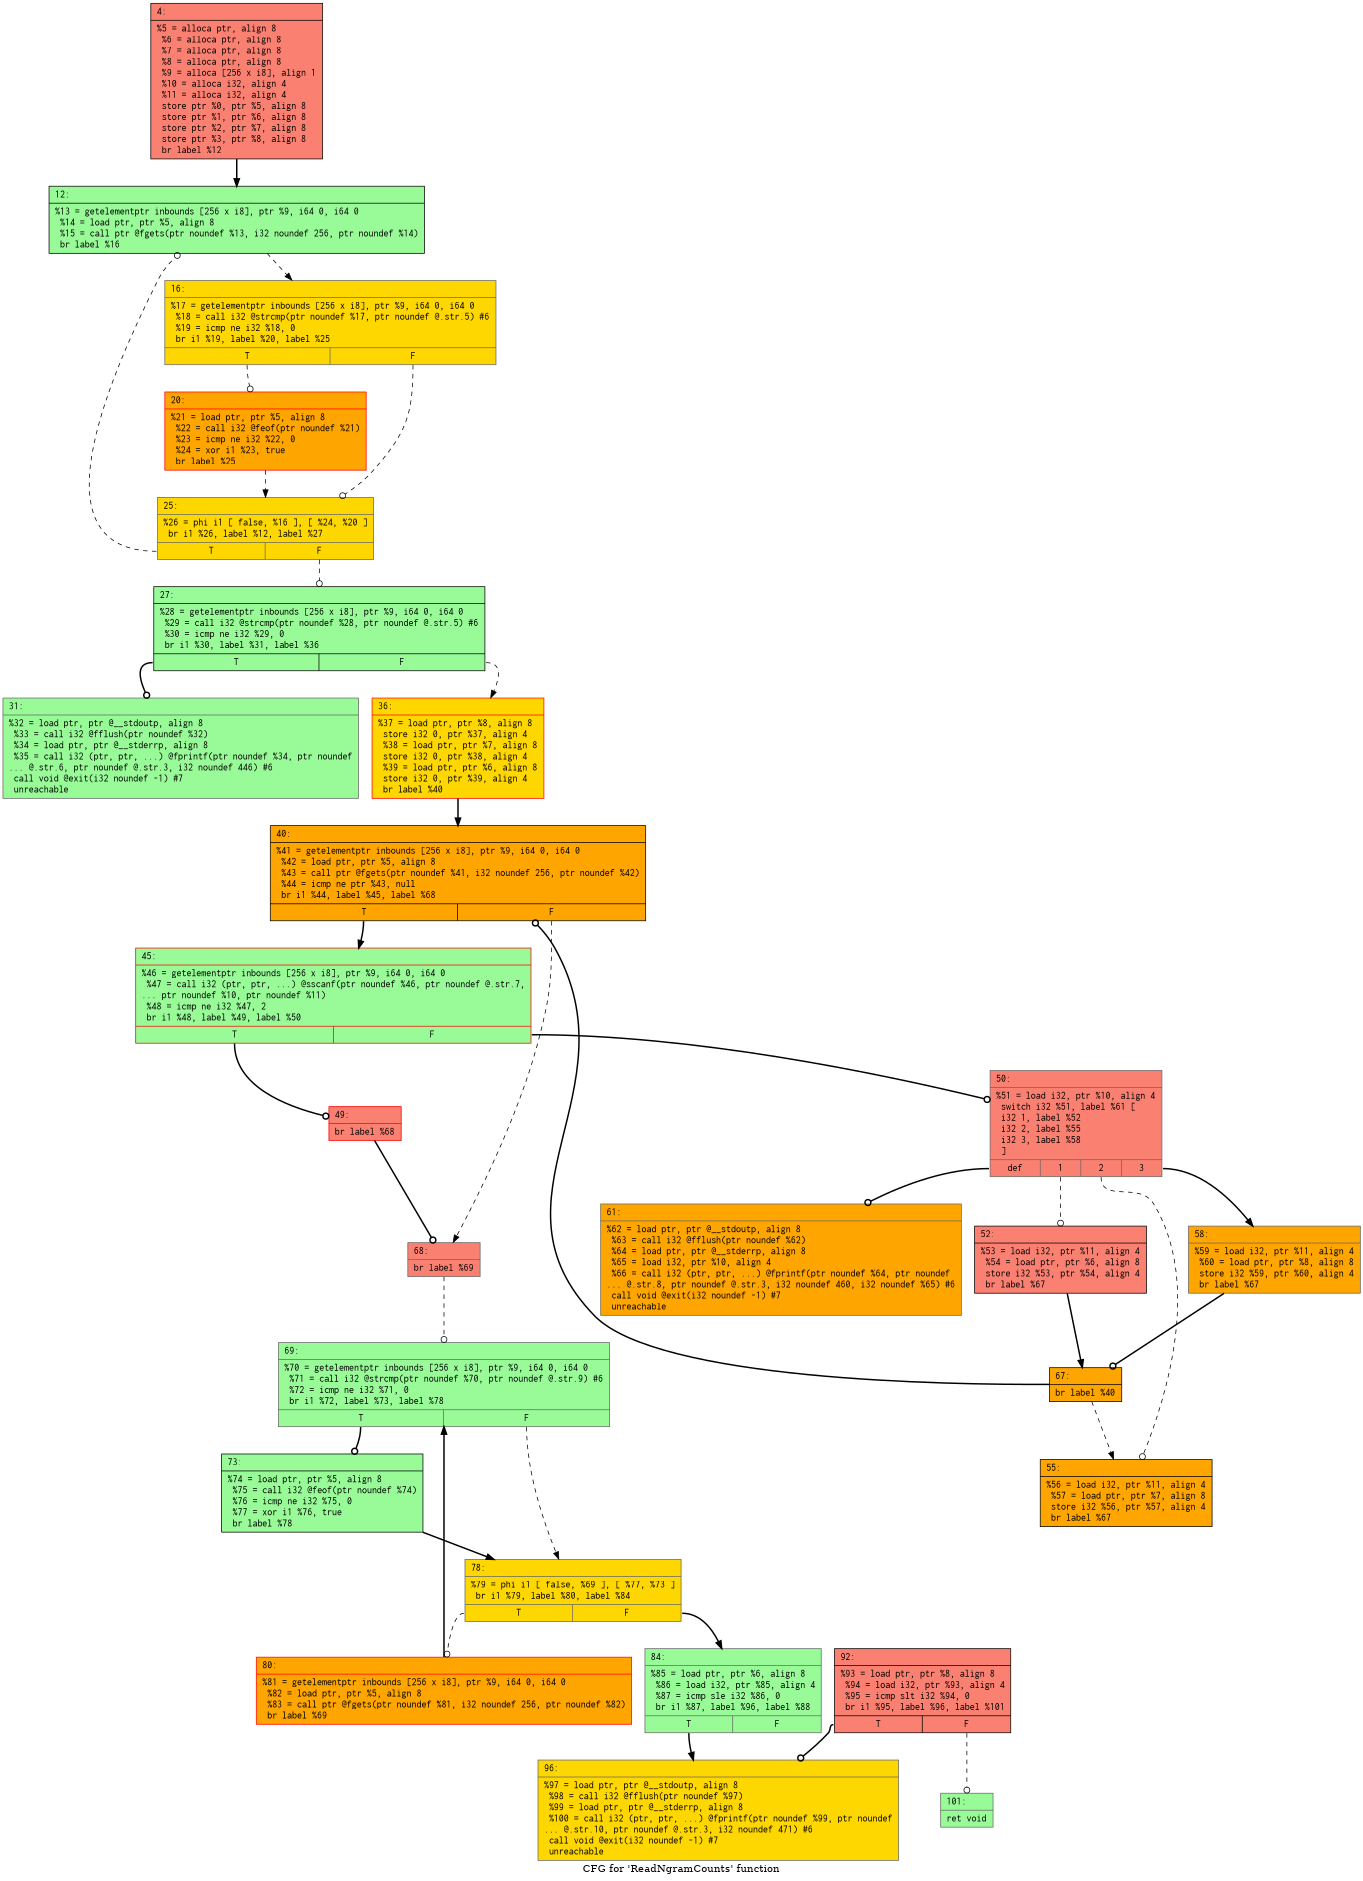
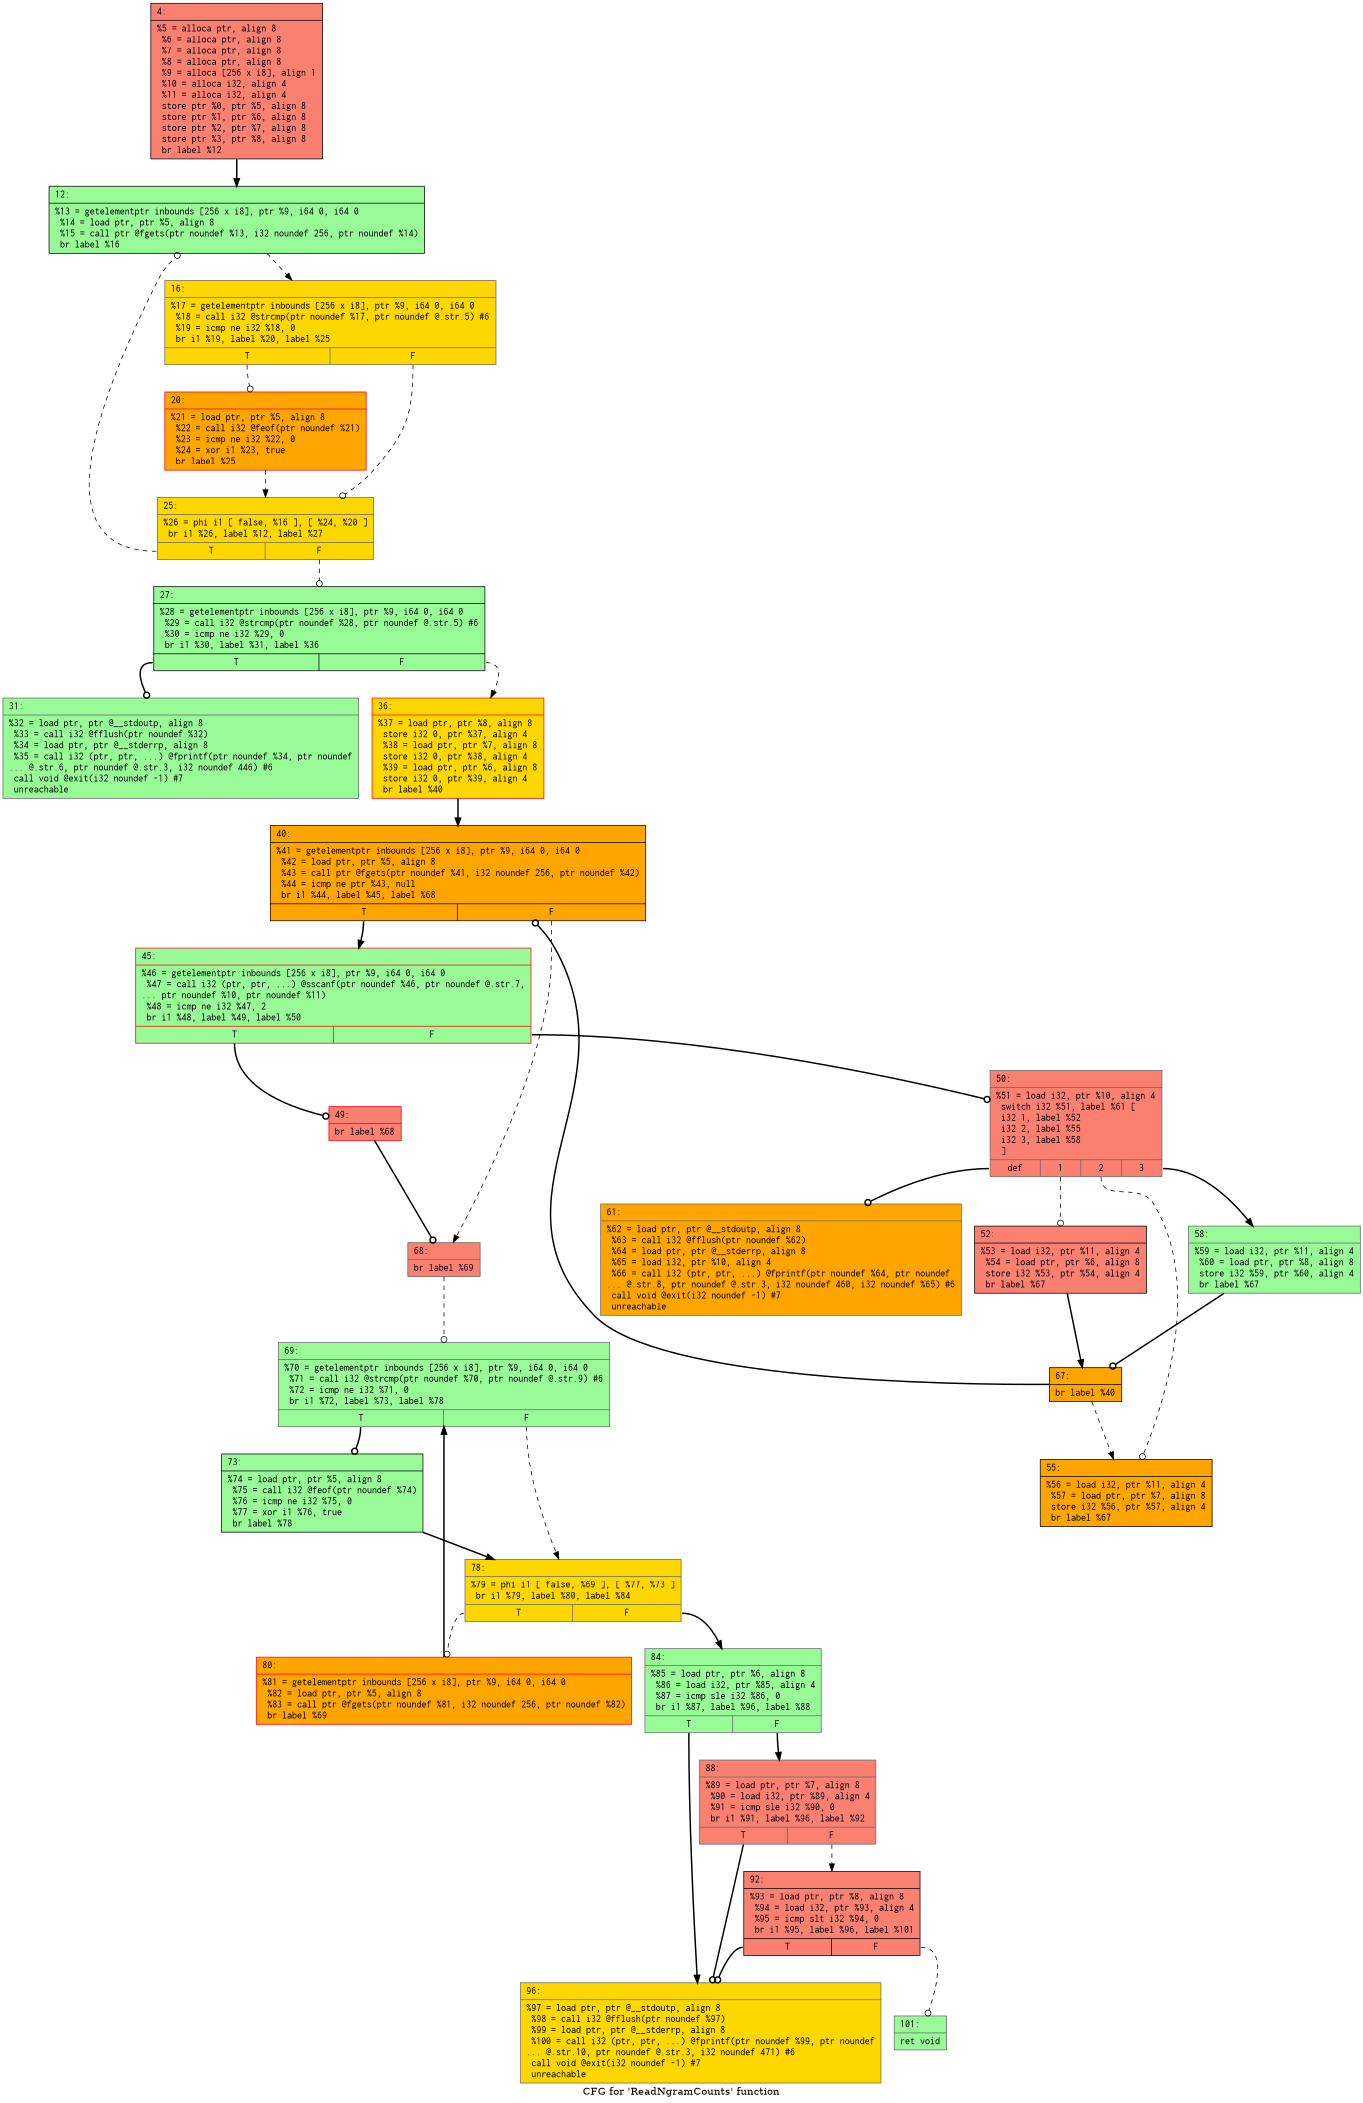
(1274, 1260) -> (1274, 1260)
none -> (788, 1802)
